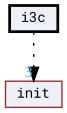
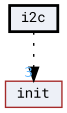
(34, 19) -> (34, 19)
